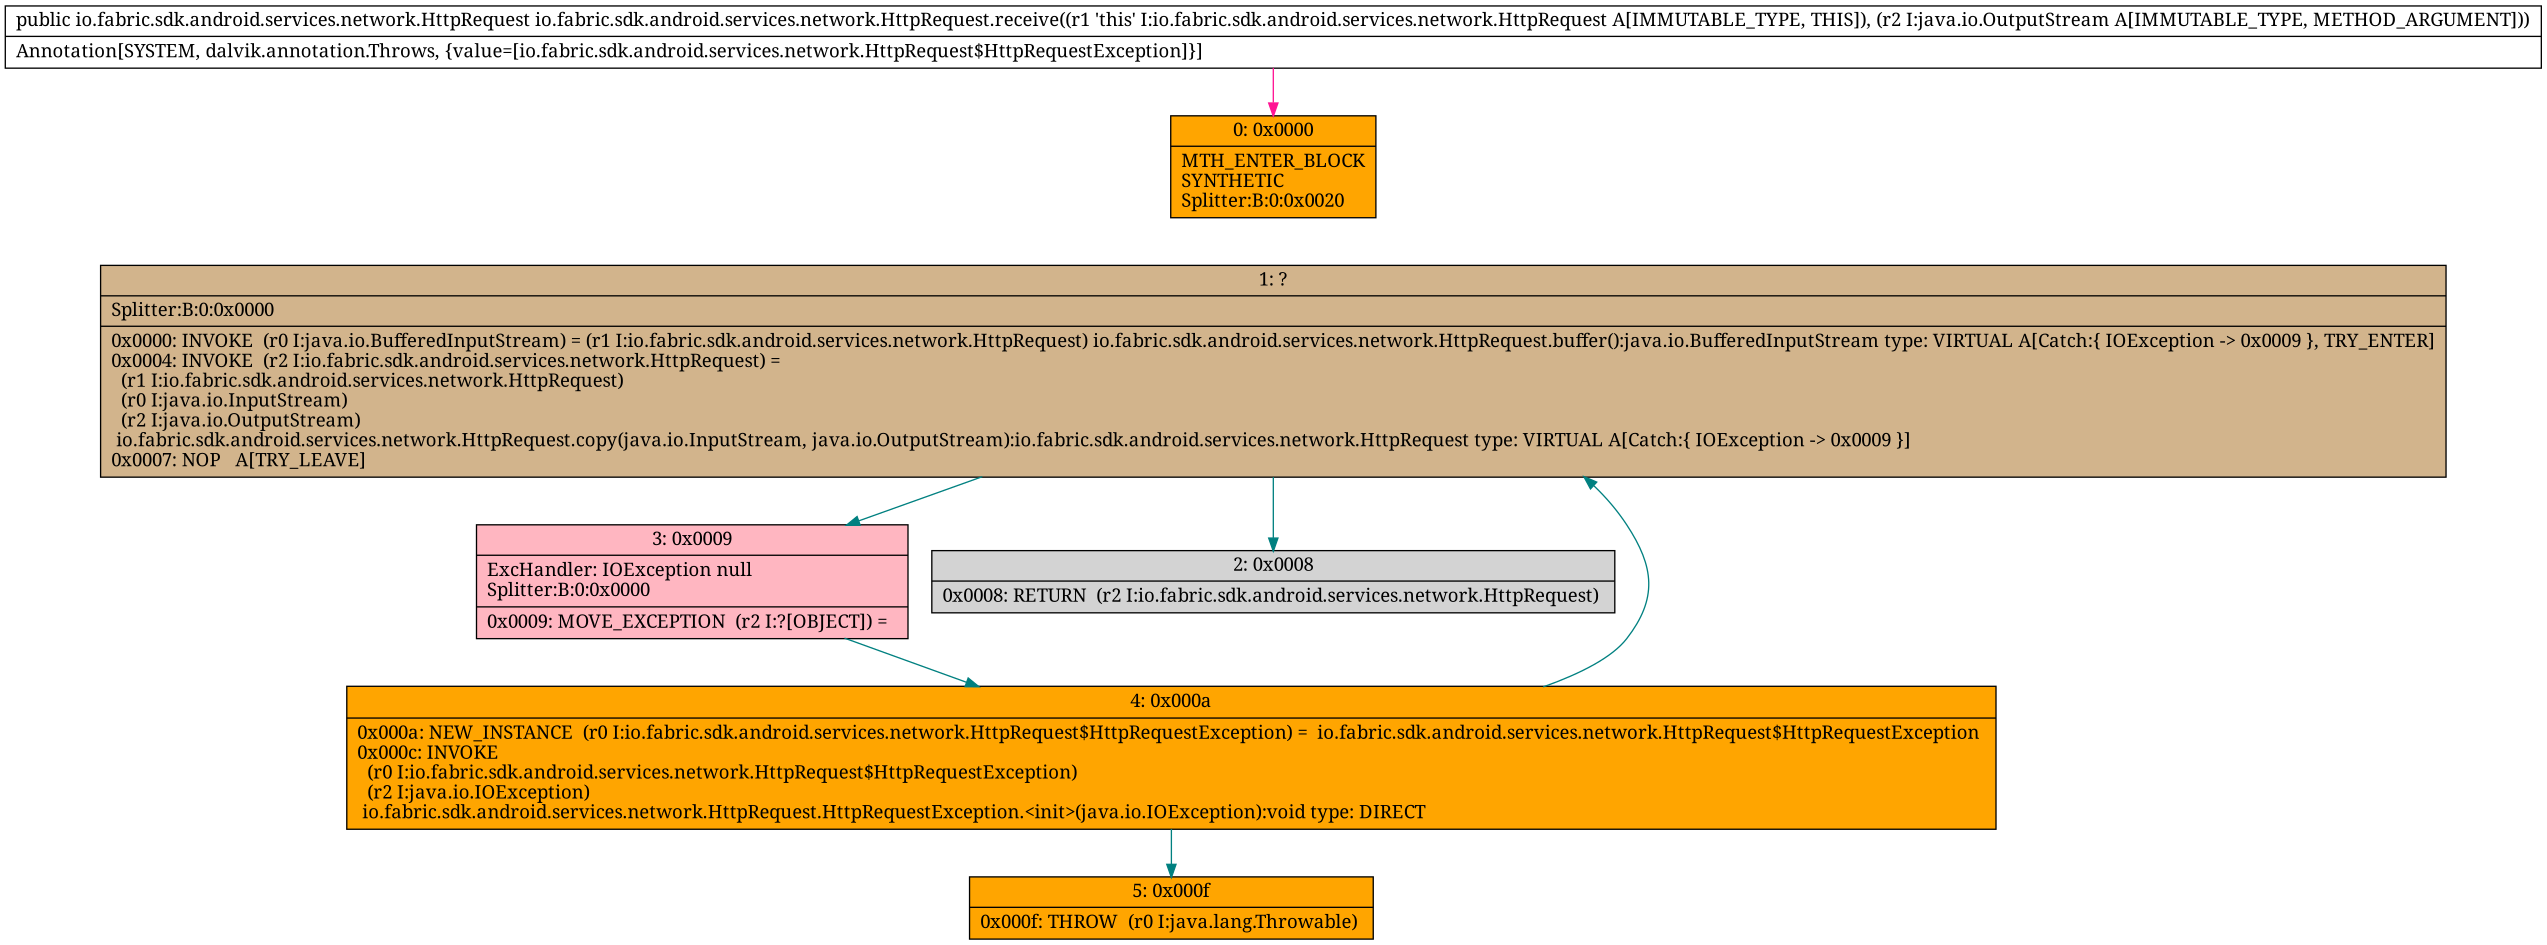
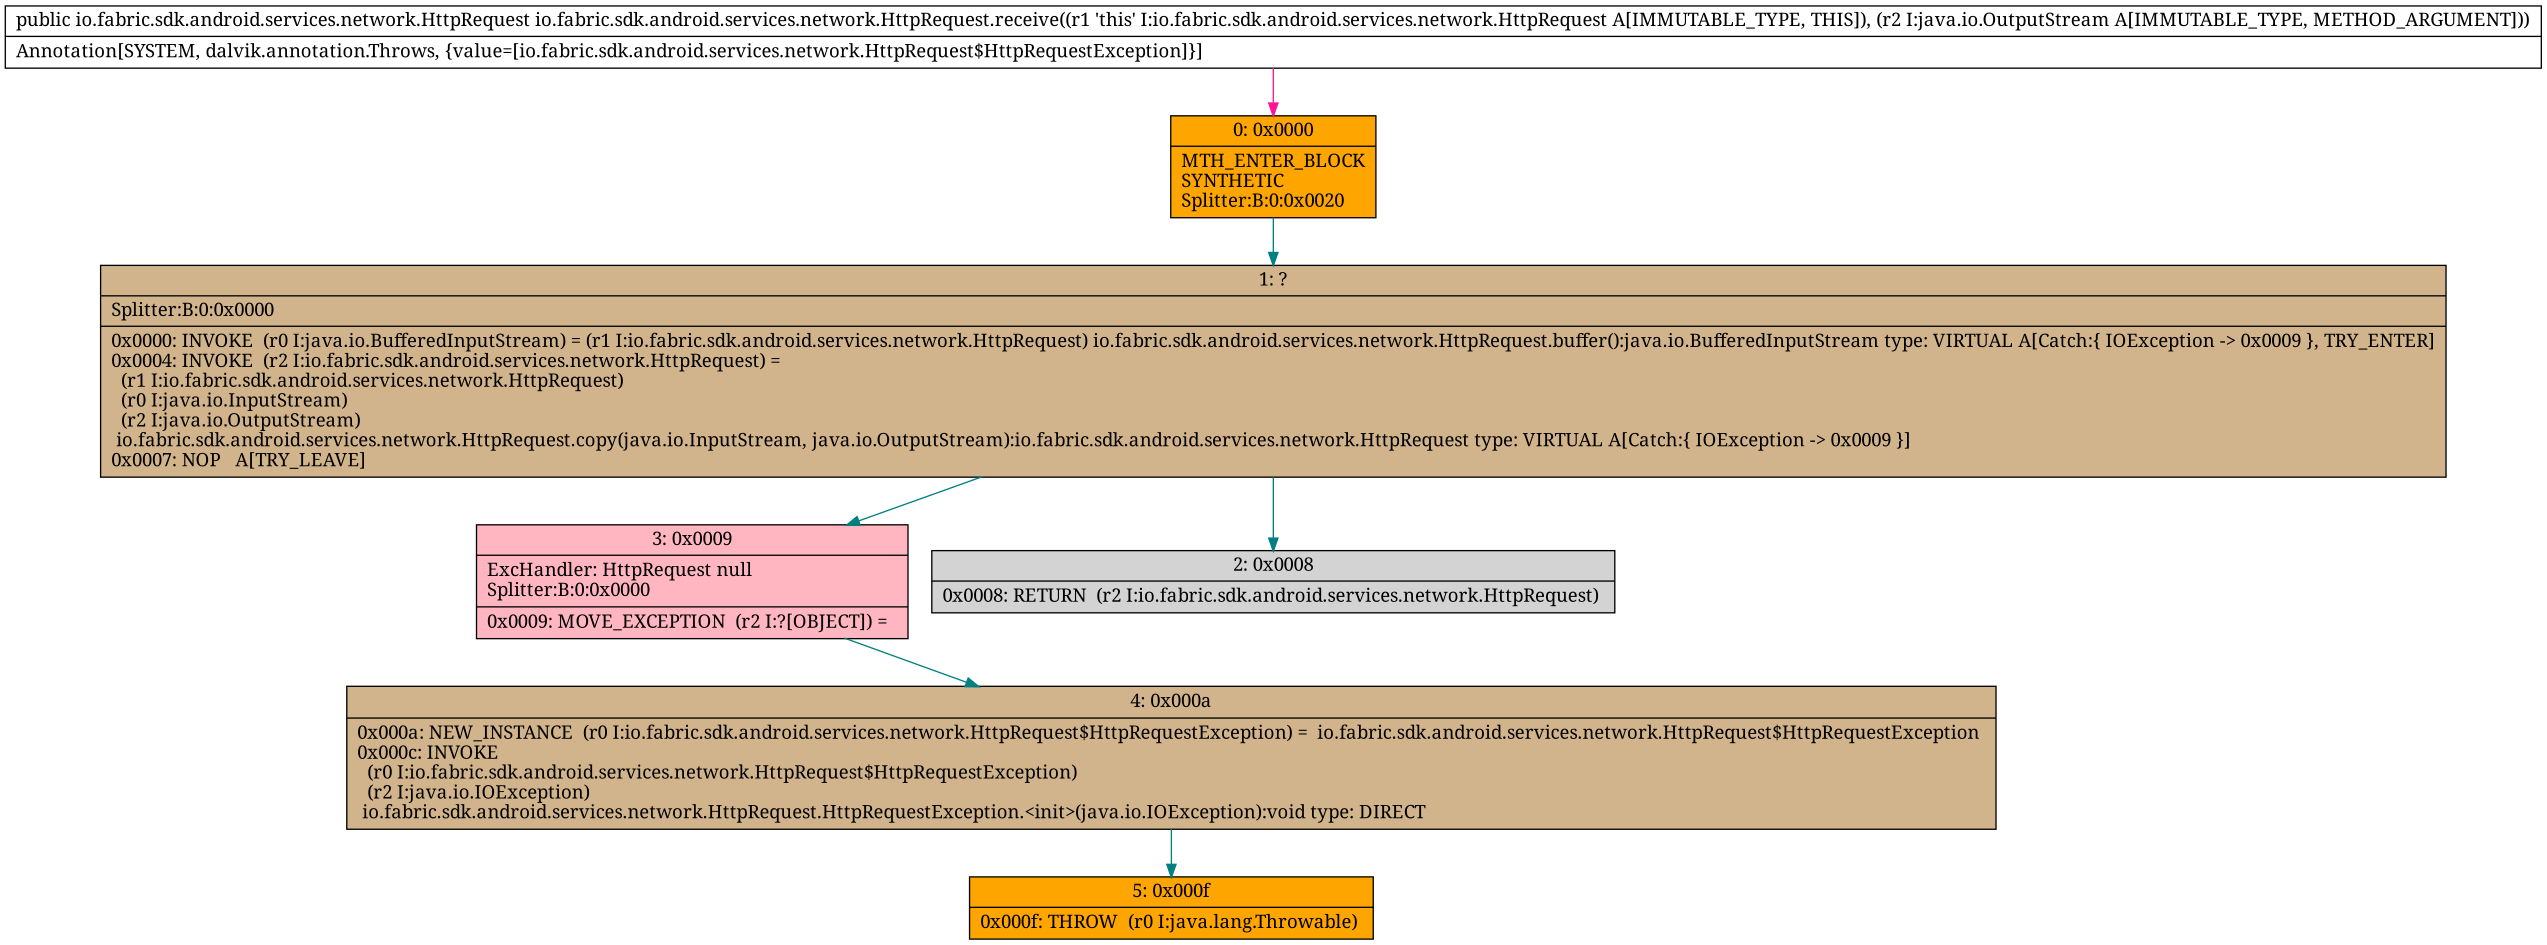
(620, 570) -> (620, 570)
(1645, 605) -> (1273, 235)
(1171, 758) -> (1171, 758)
